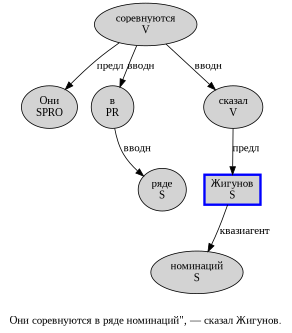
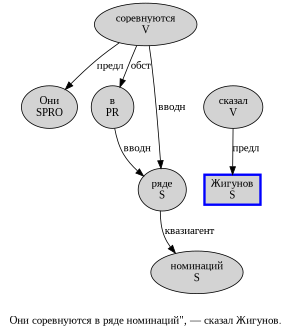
(188, 64) -> (156, 103)
(141, 66) -> (141, 66)
(220, 225) -> (162, 230)
